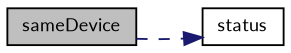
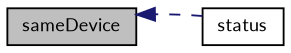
(160, 39) -> (179, 15)
